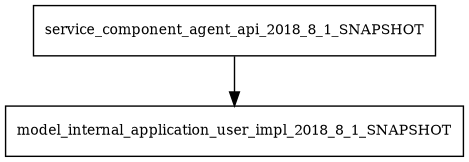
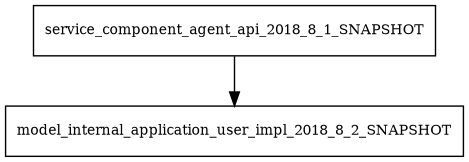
(234, 131) -> (234, 131)
